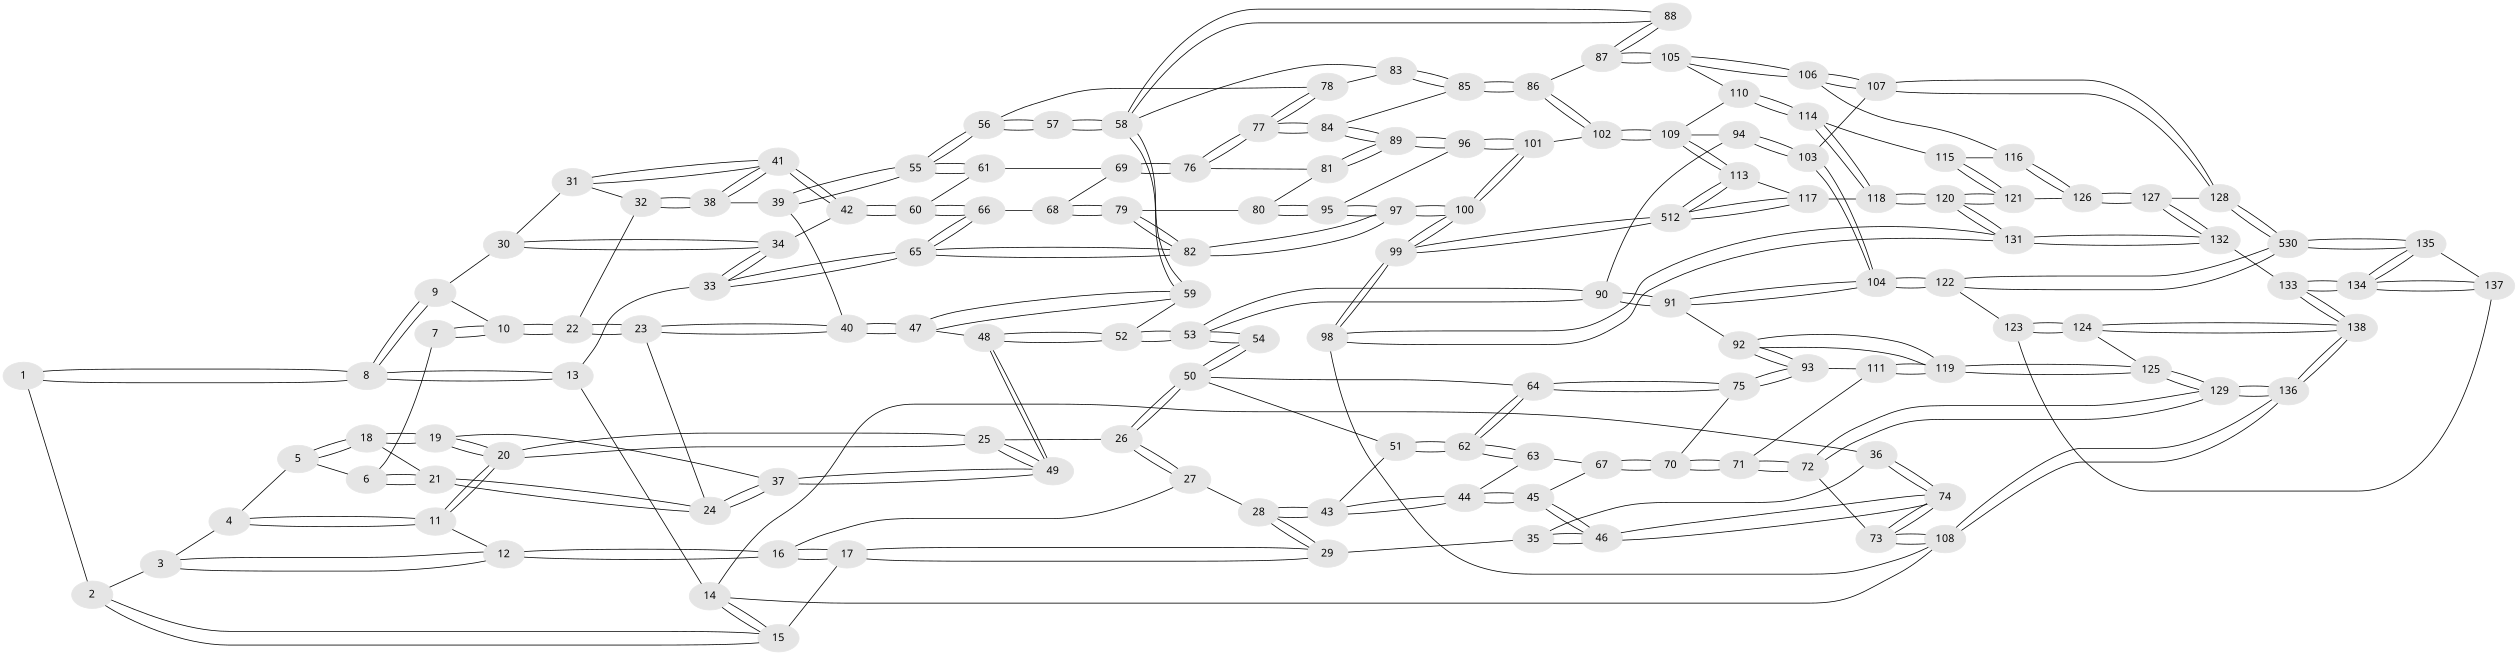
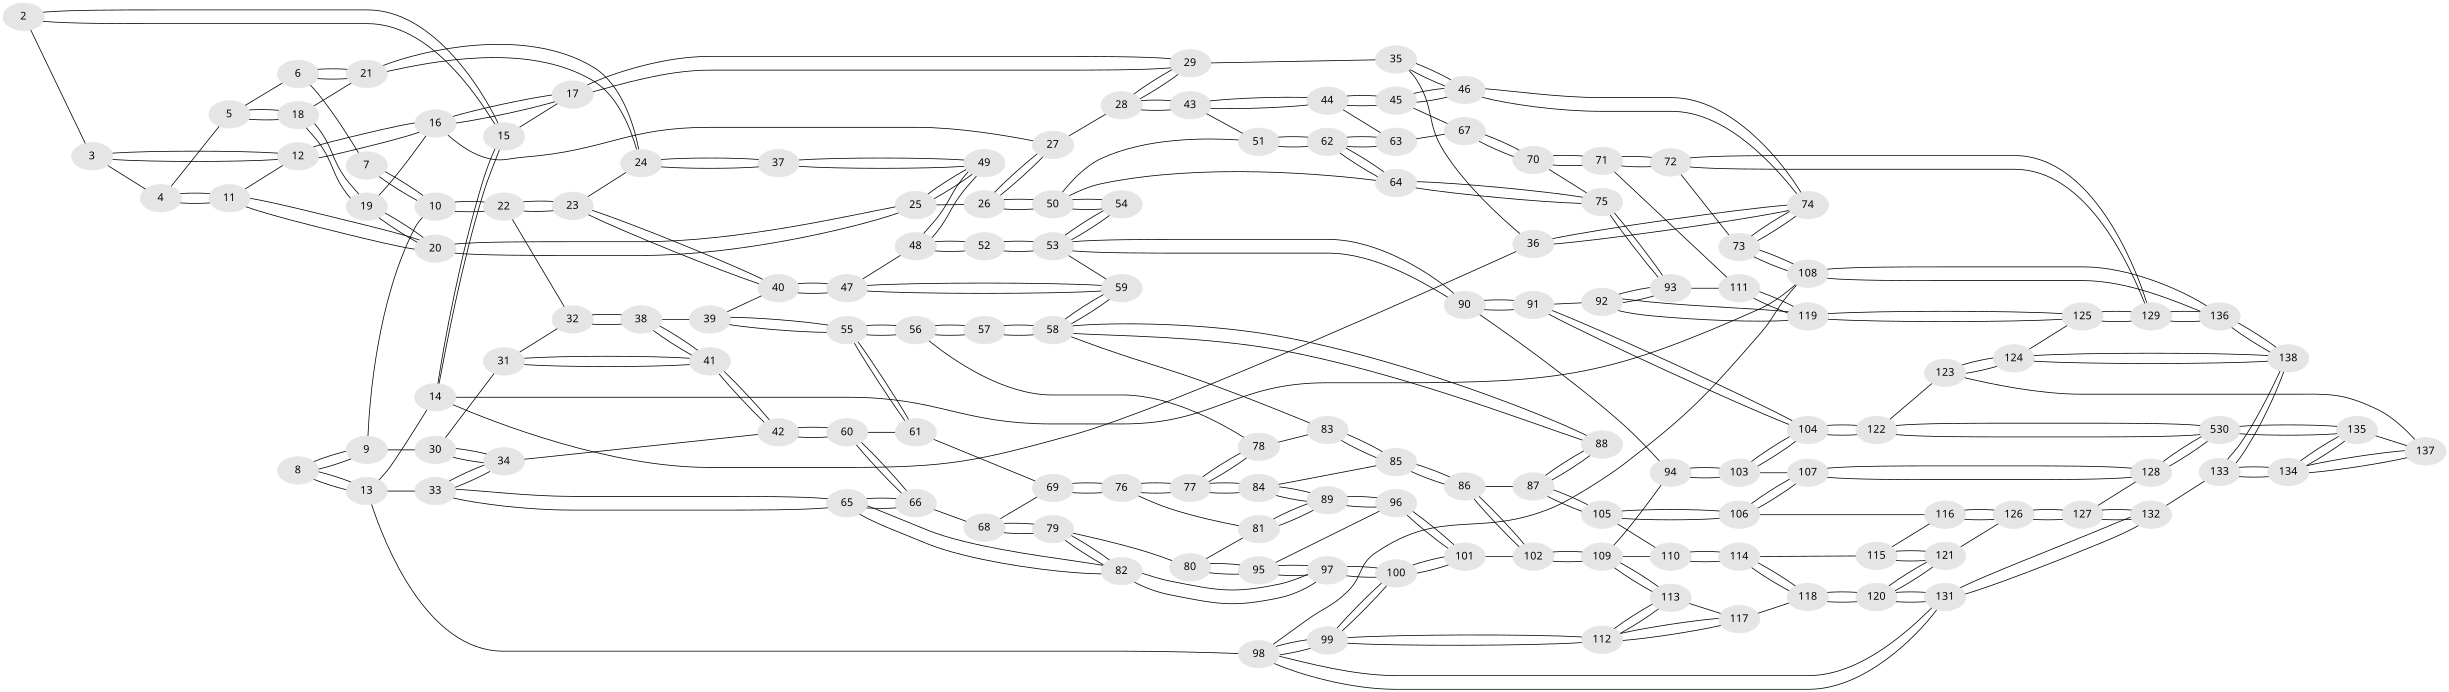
(1671, 218) -> (1602, 640)
(1156, 316) -> (1087, 267)
(24, 376) -> none
(609, 447) -> (403, 166)
none -> (766, 651)
